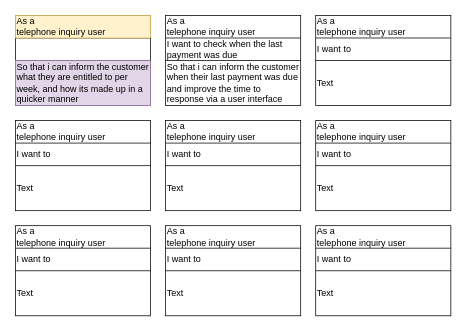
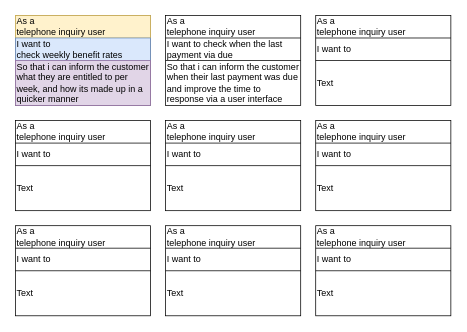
none -> (83, 49)
(234, 49) -> (234, 49)
